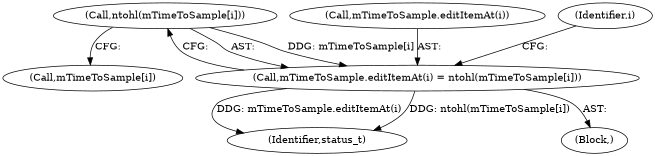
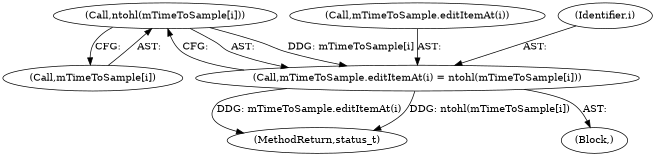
(537, 47) -> (537, 47)
none -> (128, 50)
(317, 140) -> (317, 140)
